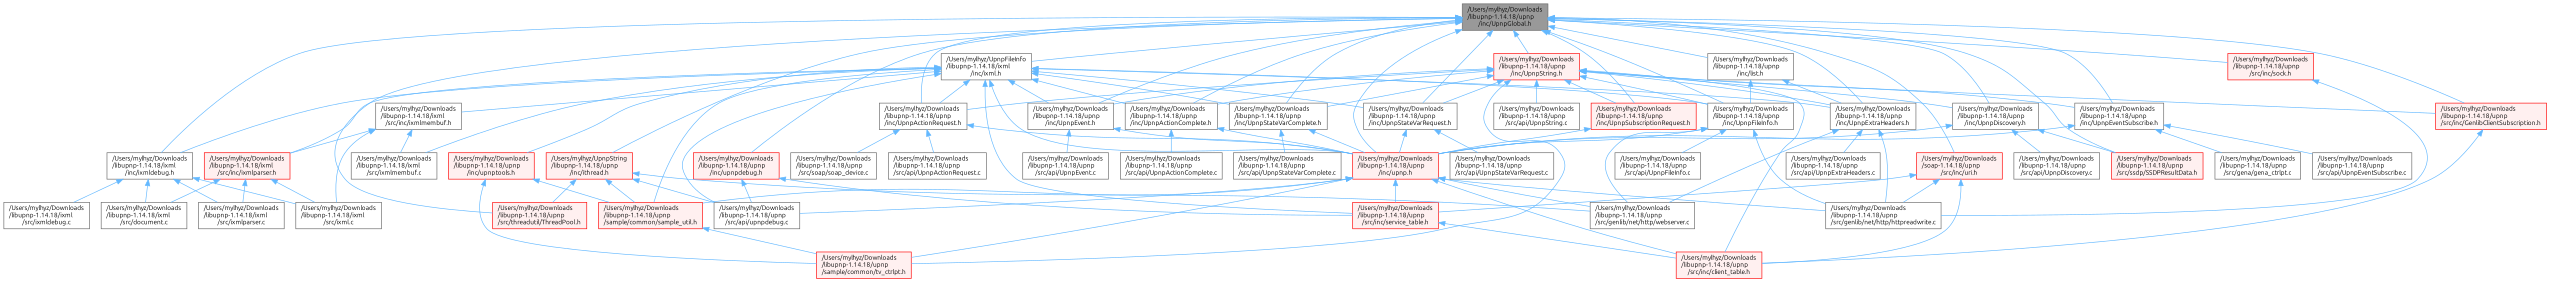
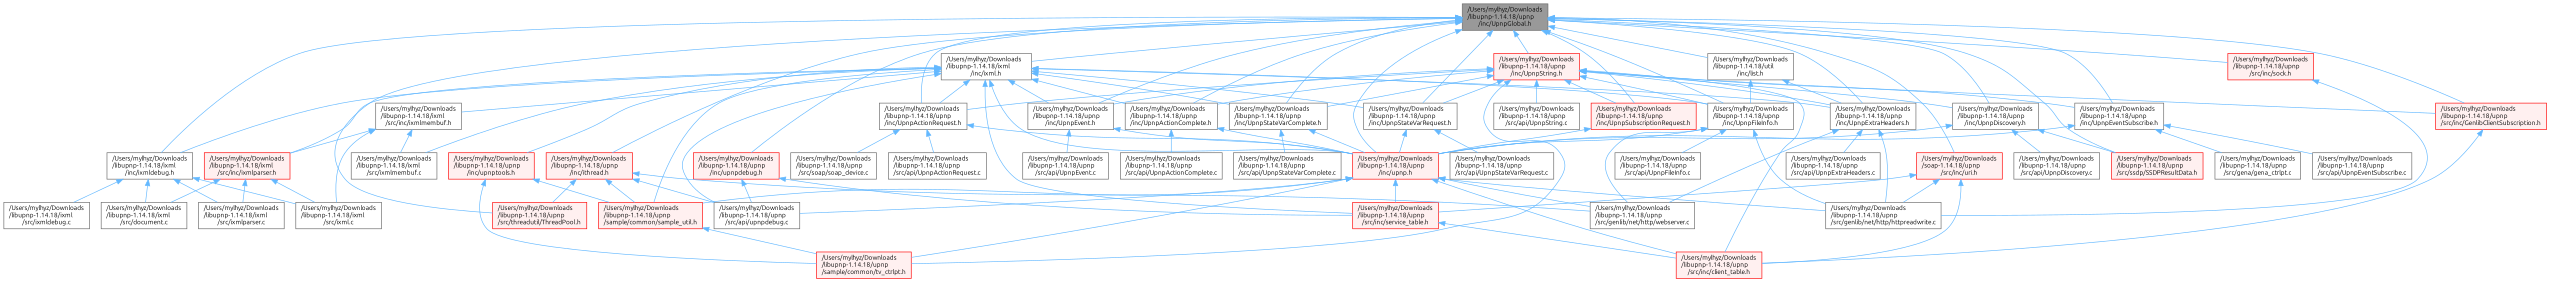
(986, 67) -> (986, 67)
(1751, 67) -> (1751, 67)
(589, 166) -> (589, 166)
